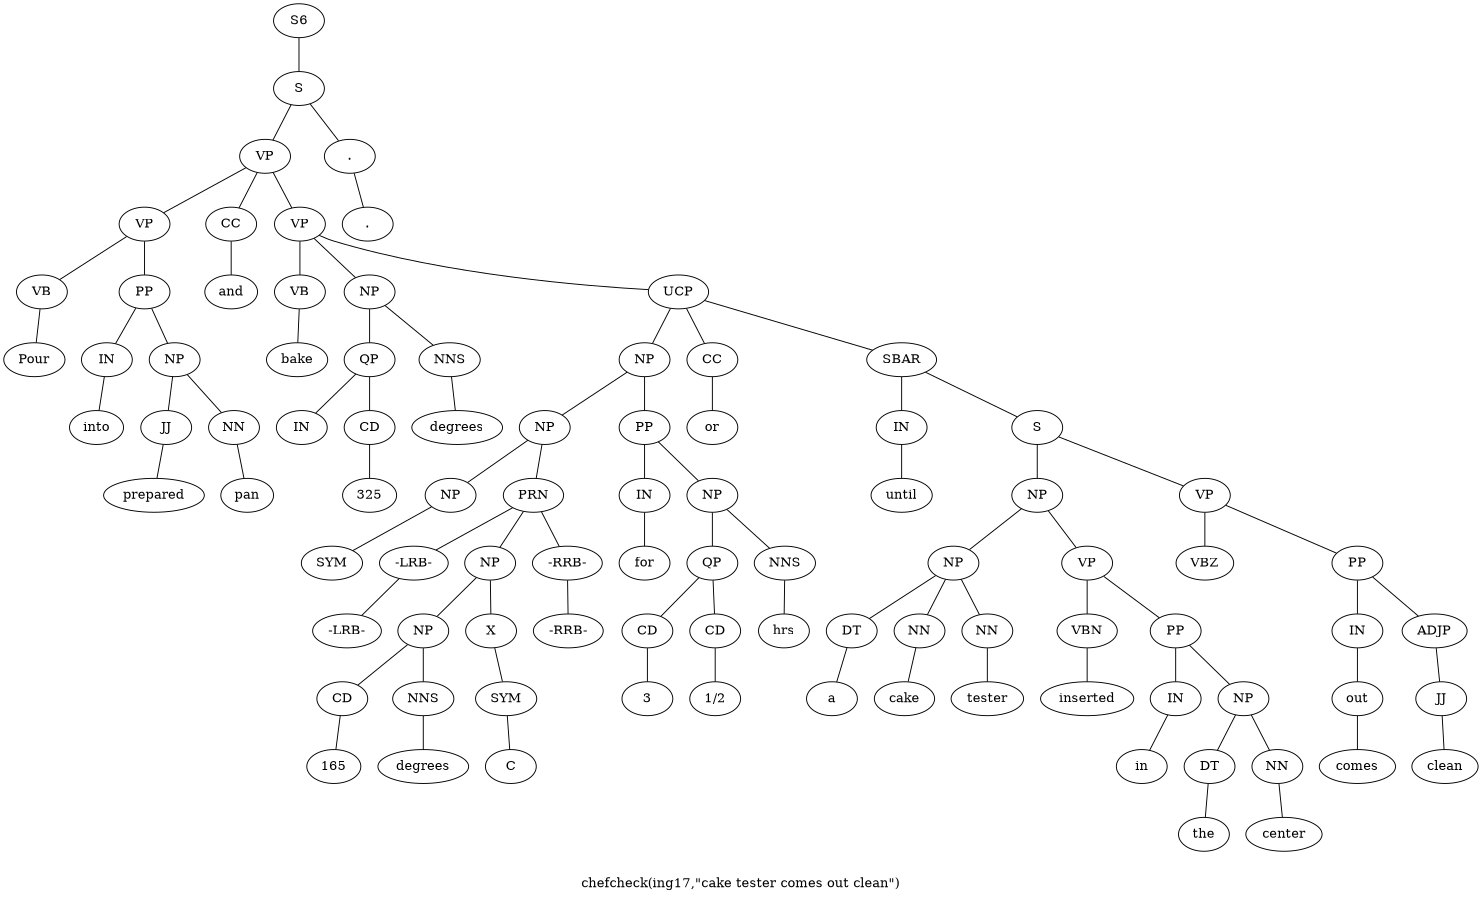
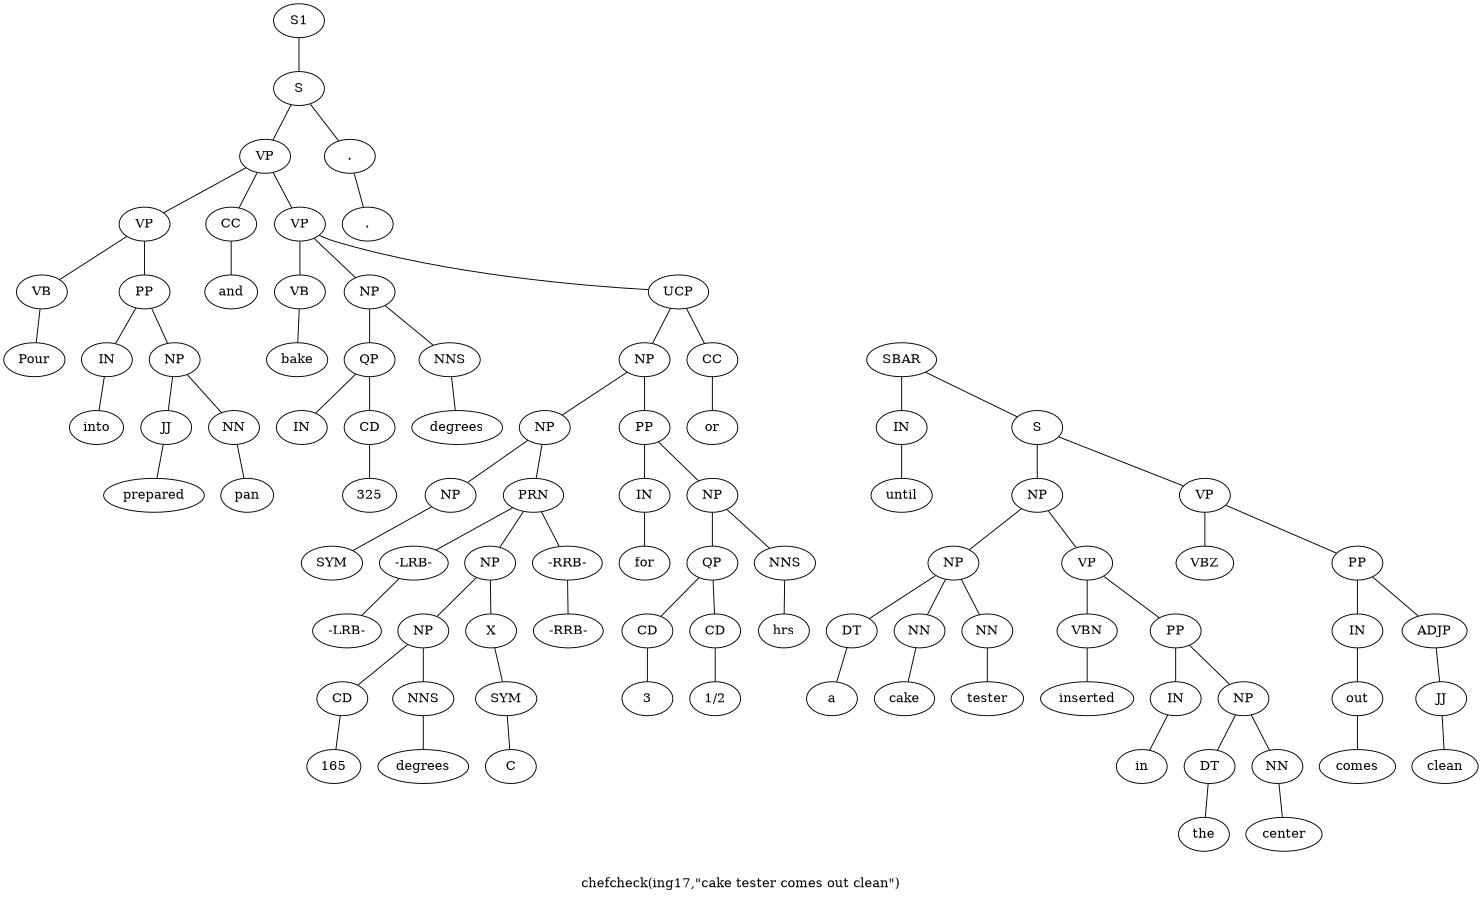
(299, 21) -> (299, 21)
(789, 325) -> none
